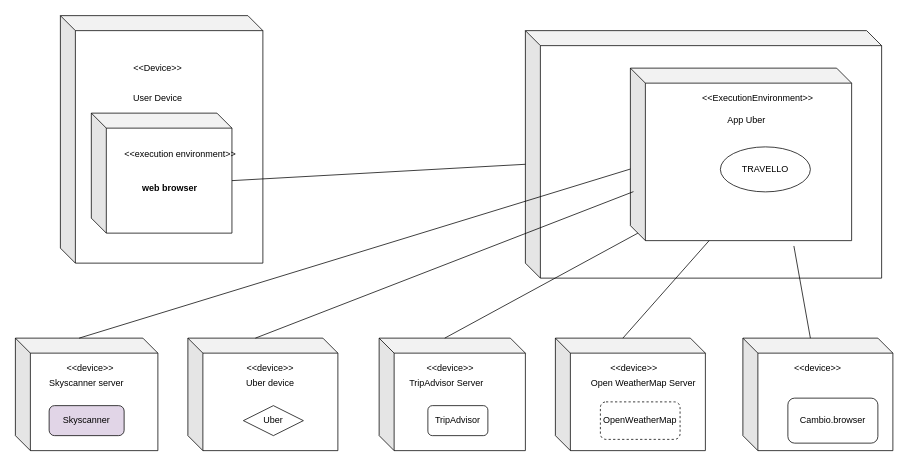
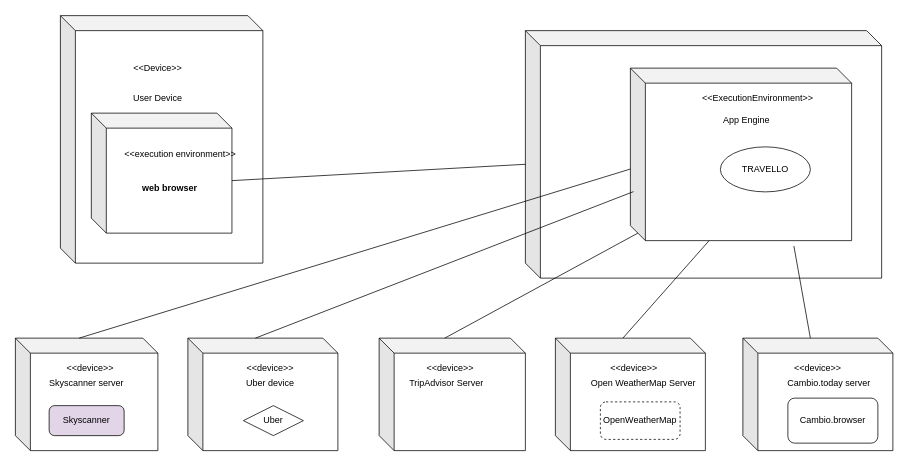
(747, 120) -> (747, 120)
none -> (829, 383)
(458, 420) -> none
